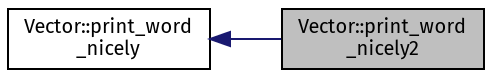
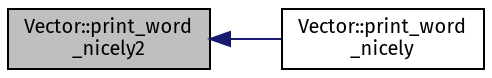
(256, 39) -> (256, 39)
